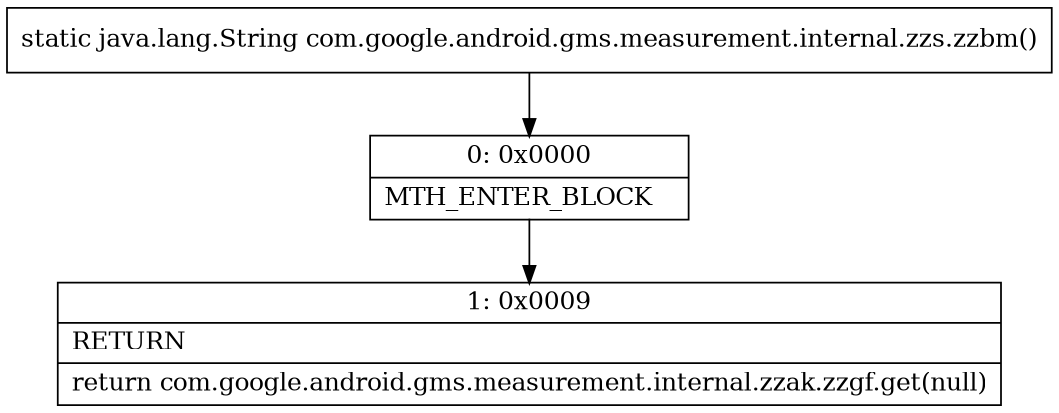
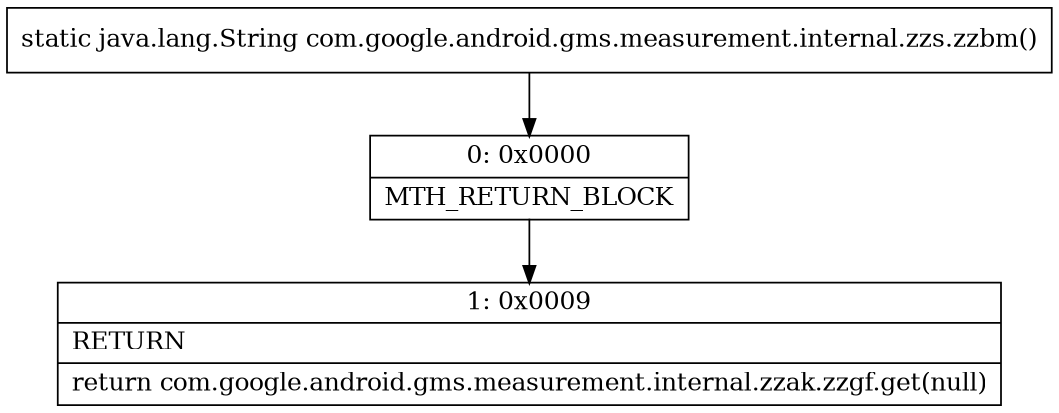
(519, 198) -> (529, 198)
